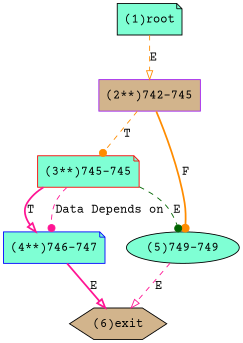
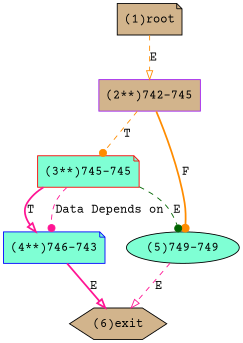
(150, 19) -> (150, 19)
(54, 248) -> (54, 248)
